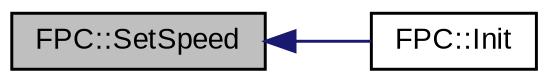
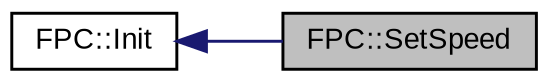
(333, 41) -> (245, 41)
